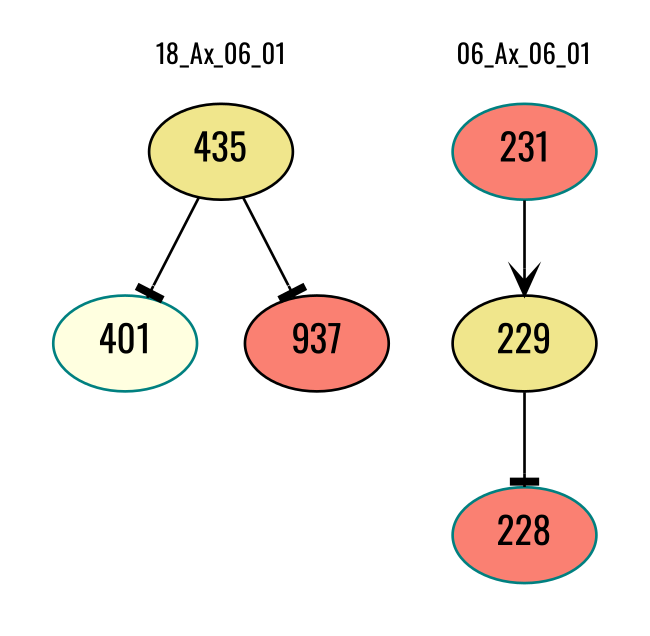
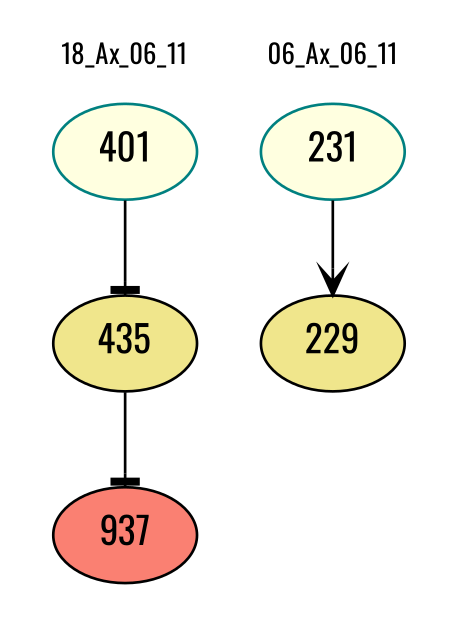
(221, 57) -> (125, 57)
(525, 57) -> (333, 57)
(525, 152) -> (333, 152)
(176, 242) -> (125, 241)
(525, 535) -> none
